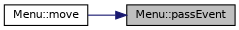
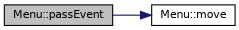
(102, 15) -> (127, 15)
